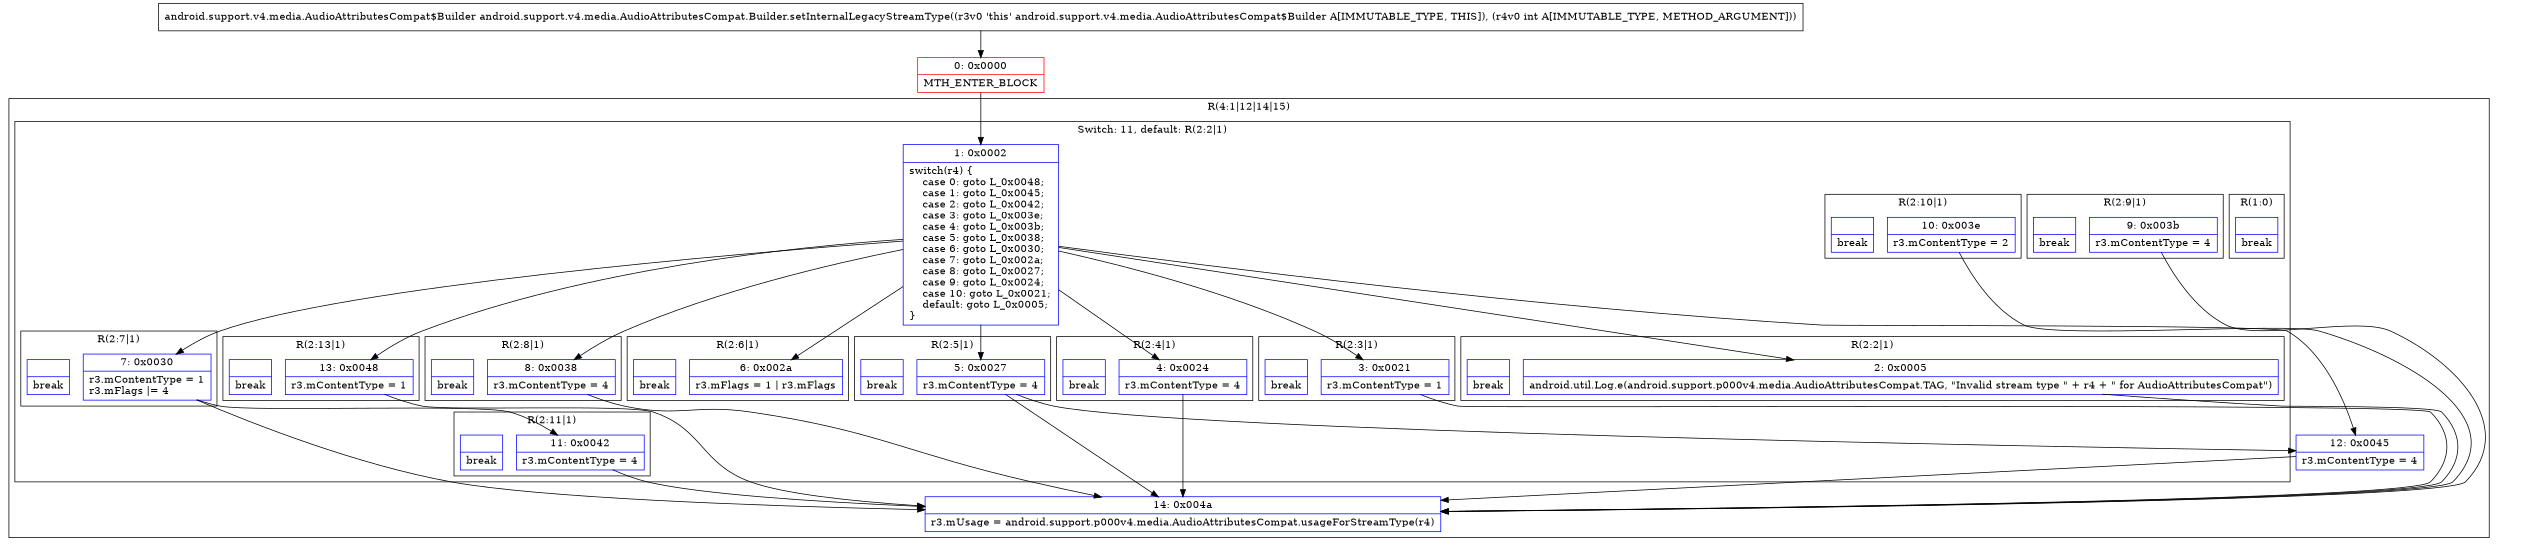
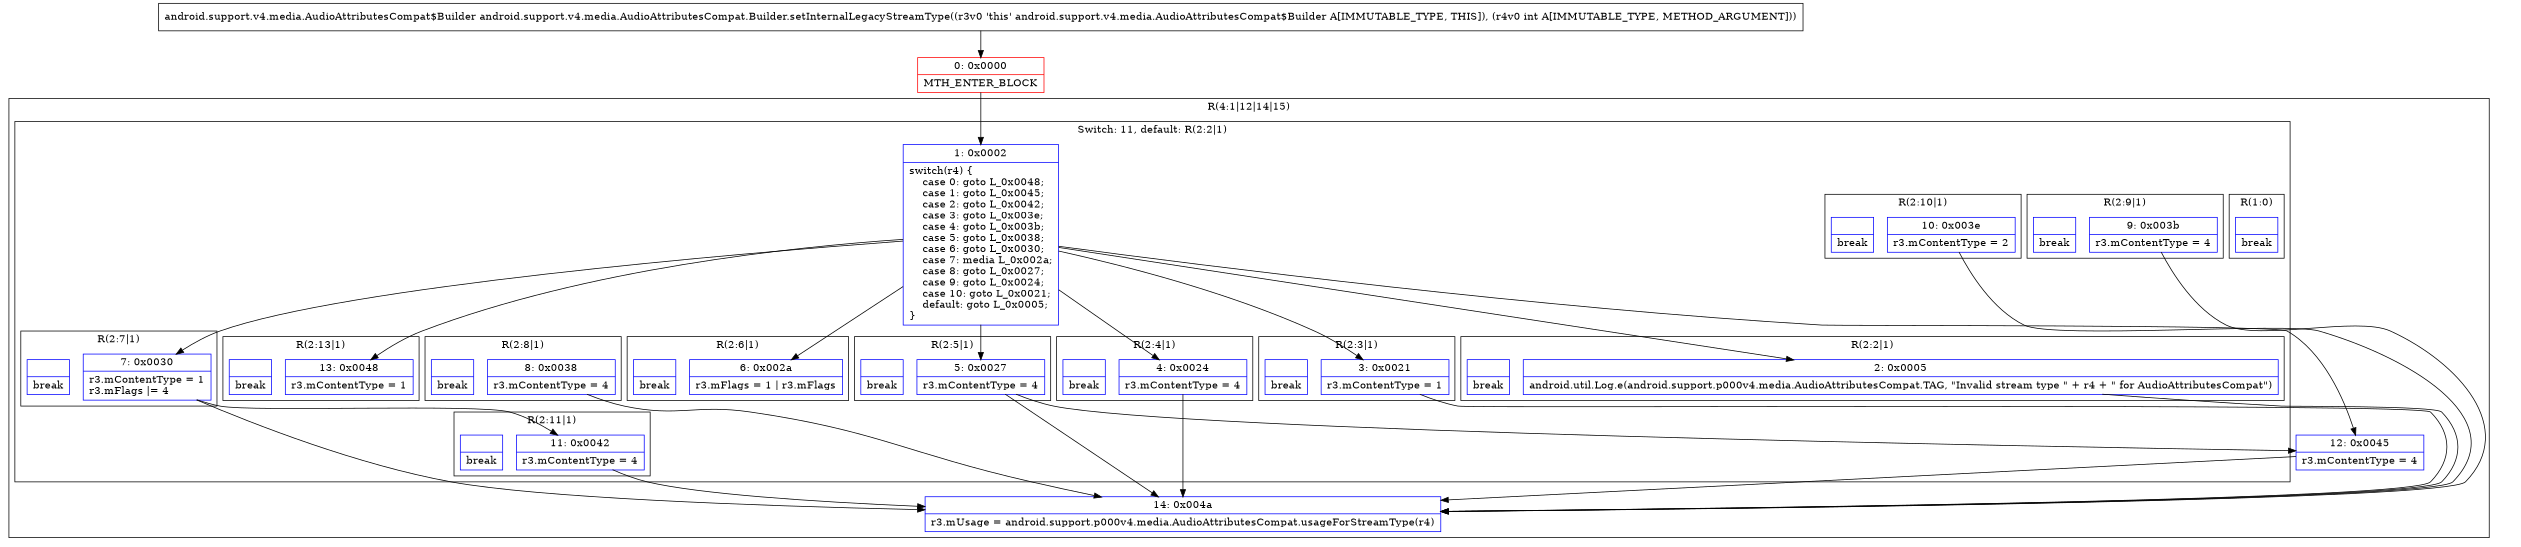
(976, 260) -> (981, 260)
(738, 290) -> none
(662, 416) -> none
